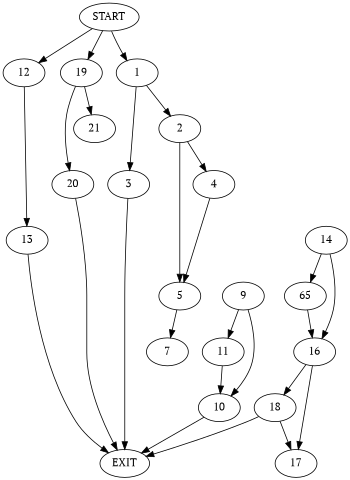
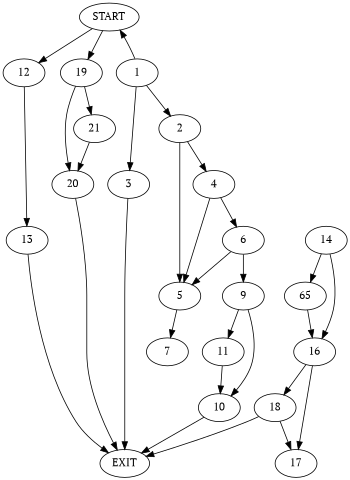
(117, 43) -> (130, 48)
none -> (85, 153)
none -> (243, 240)
